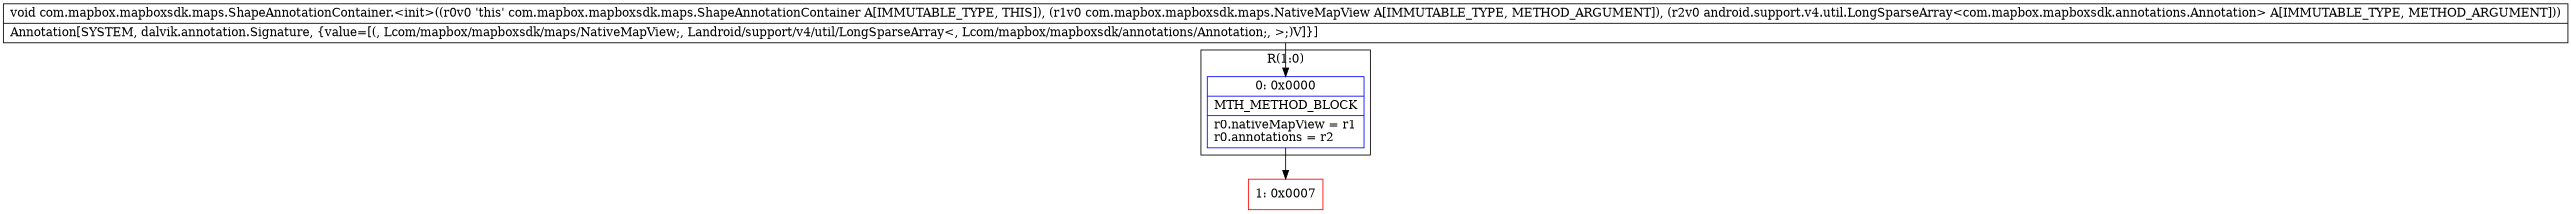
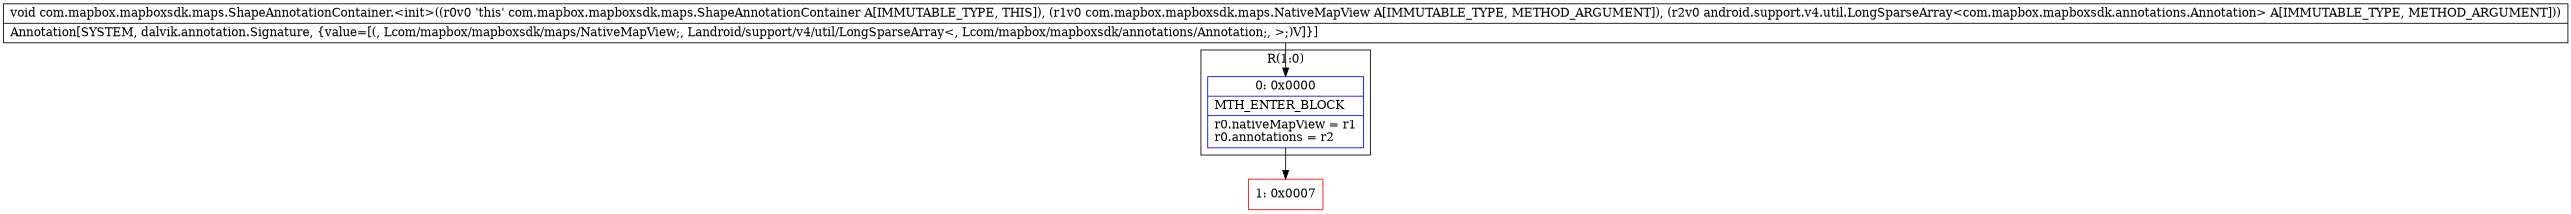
(1286, 105) -> (1280, 105)
